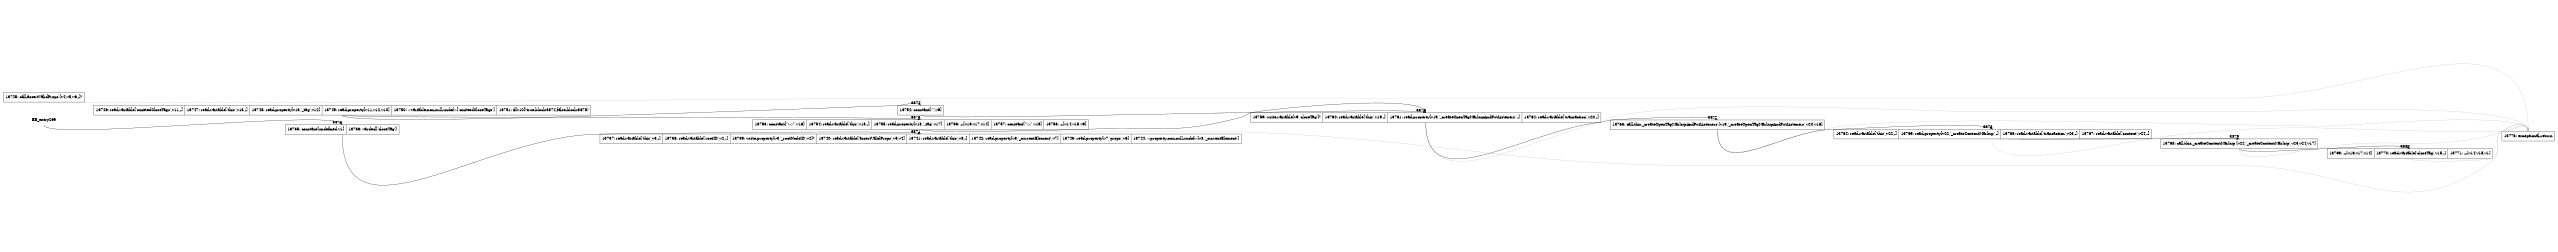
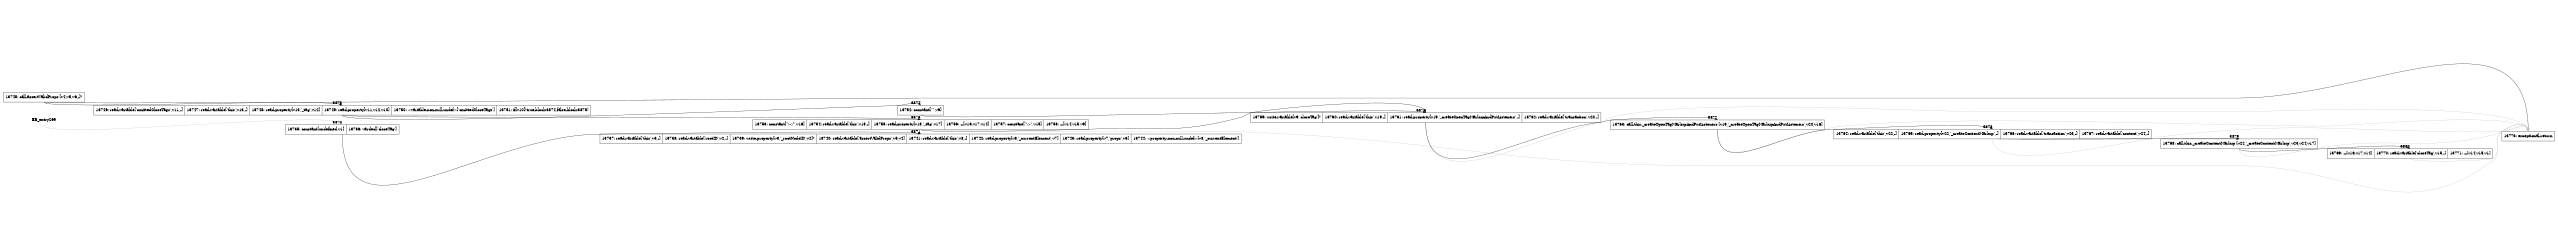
(1307, 98) -> (1307, 98)
none -> (147, 104)
(192, 125) -> (192, 125)
